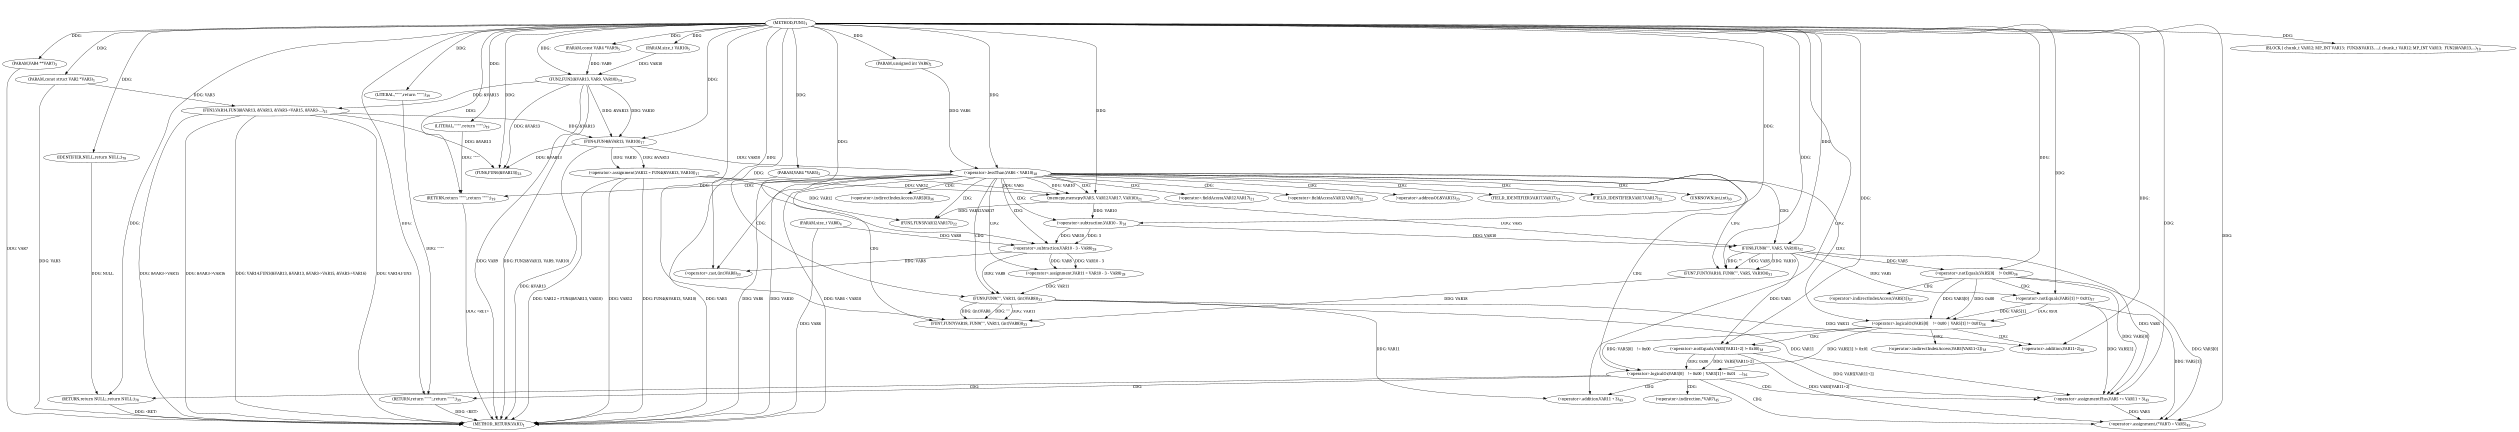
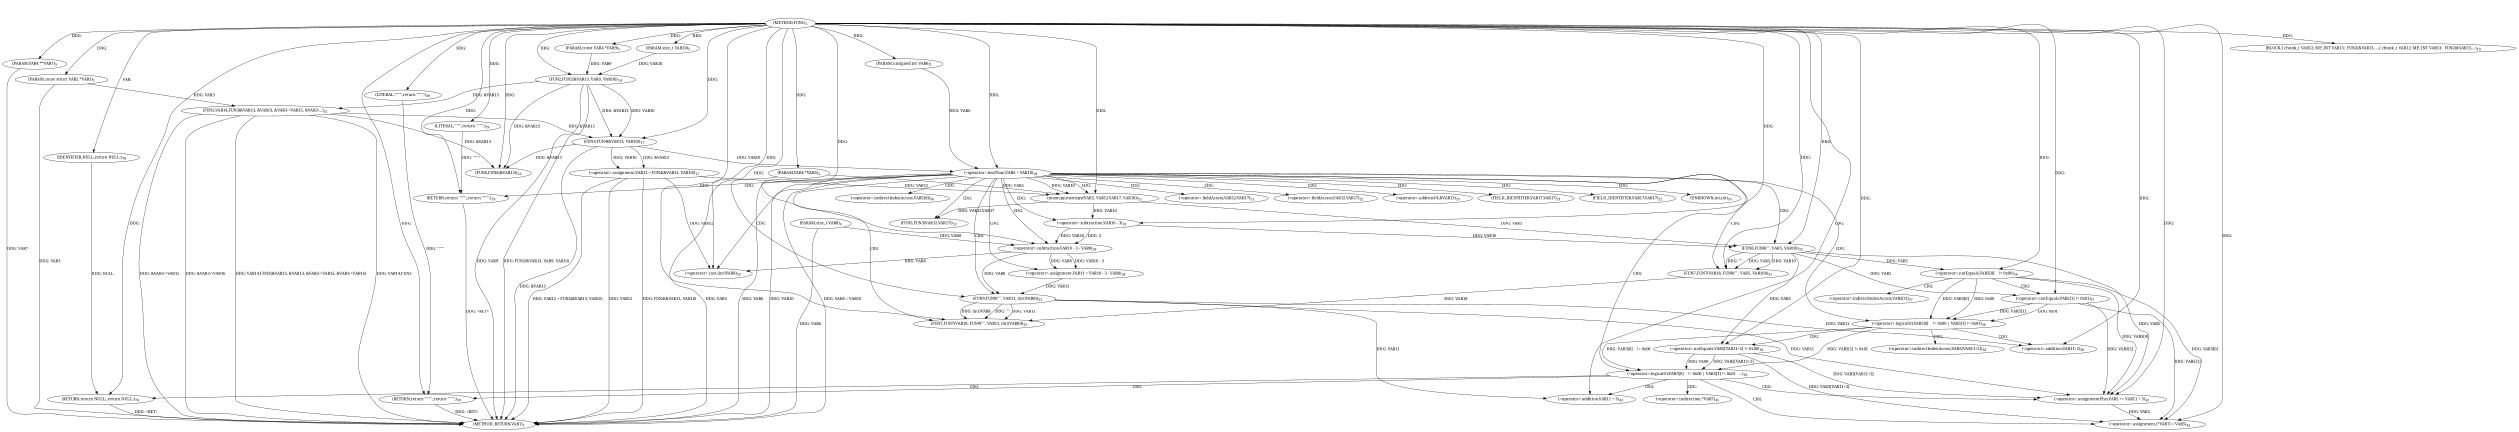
(128, 80) -> (128, 80)
(800, 201) -> (687, 221)
